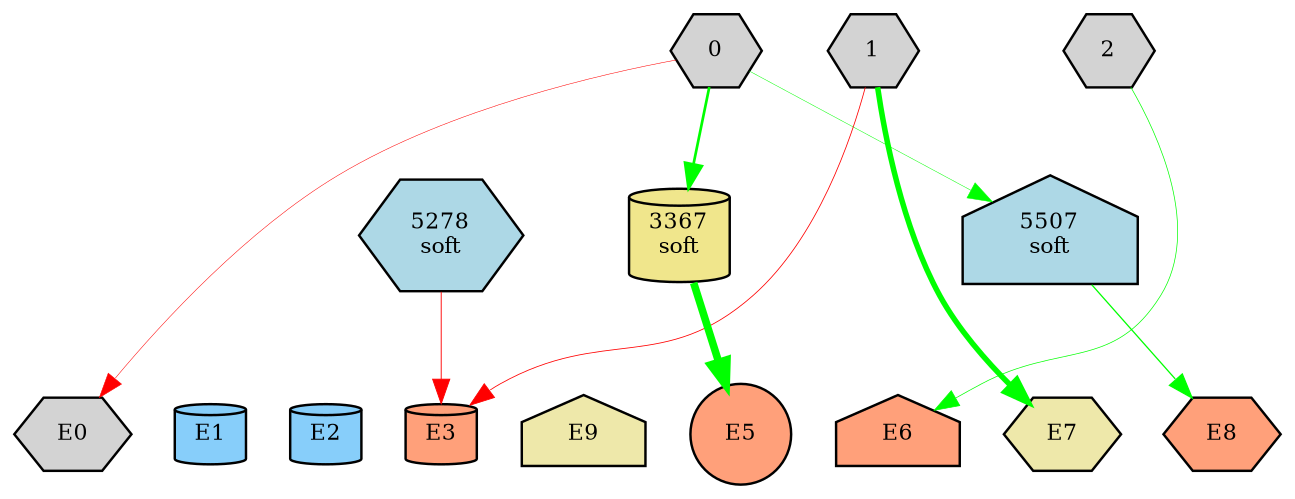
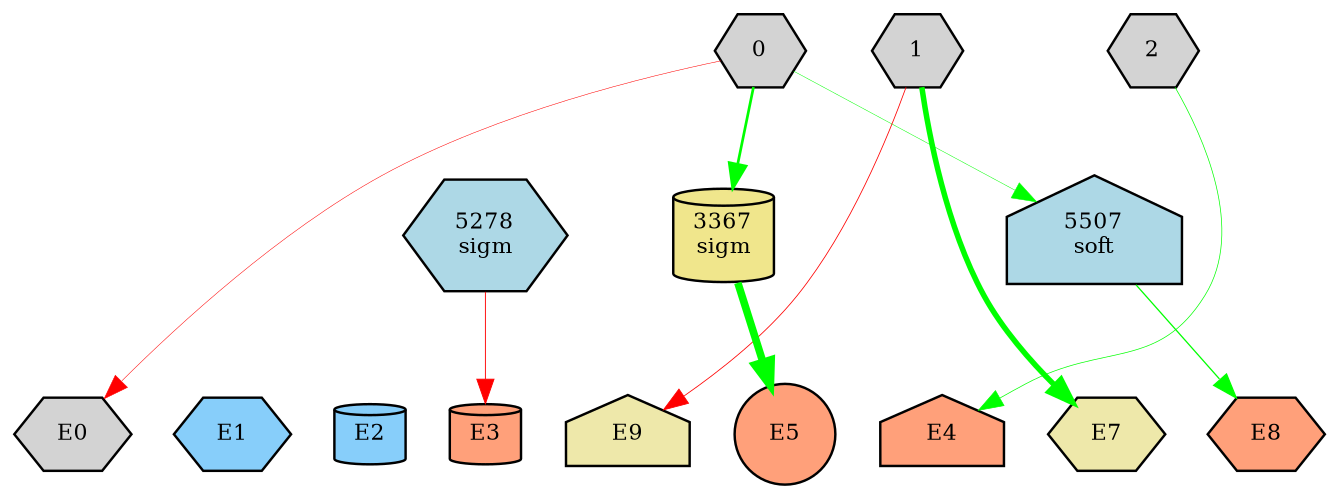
(441, 235) -> (485, 235)
(679, 235) -> (724, 235)
(735, 309) -> (822, 261)
(210, 434) -> (232, 434)
(898, 434) -> (942, 434)
